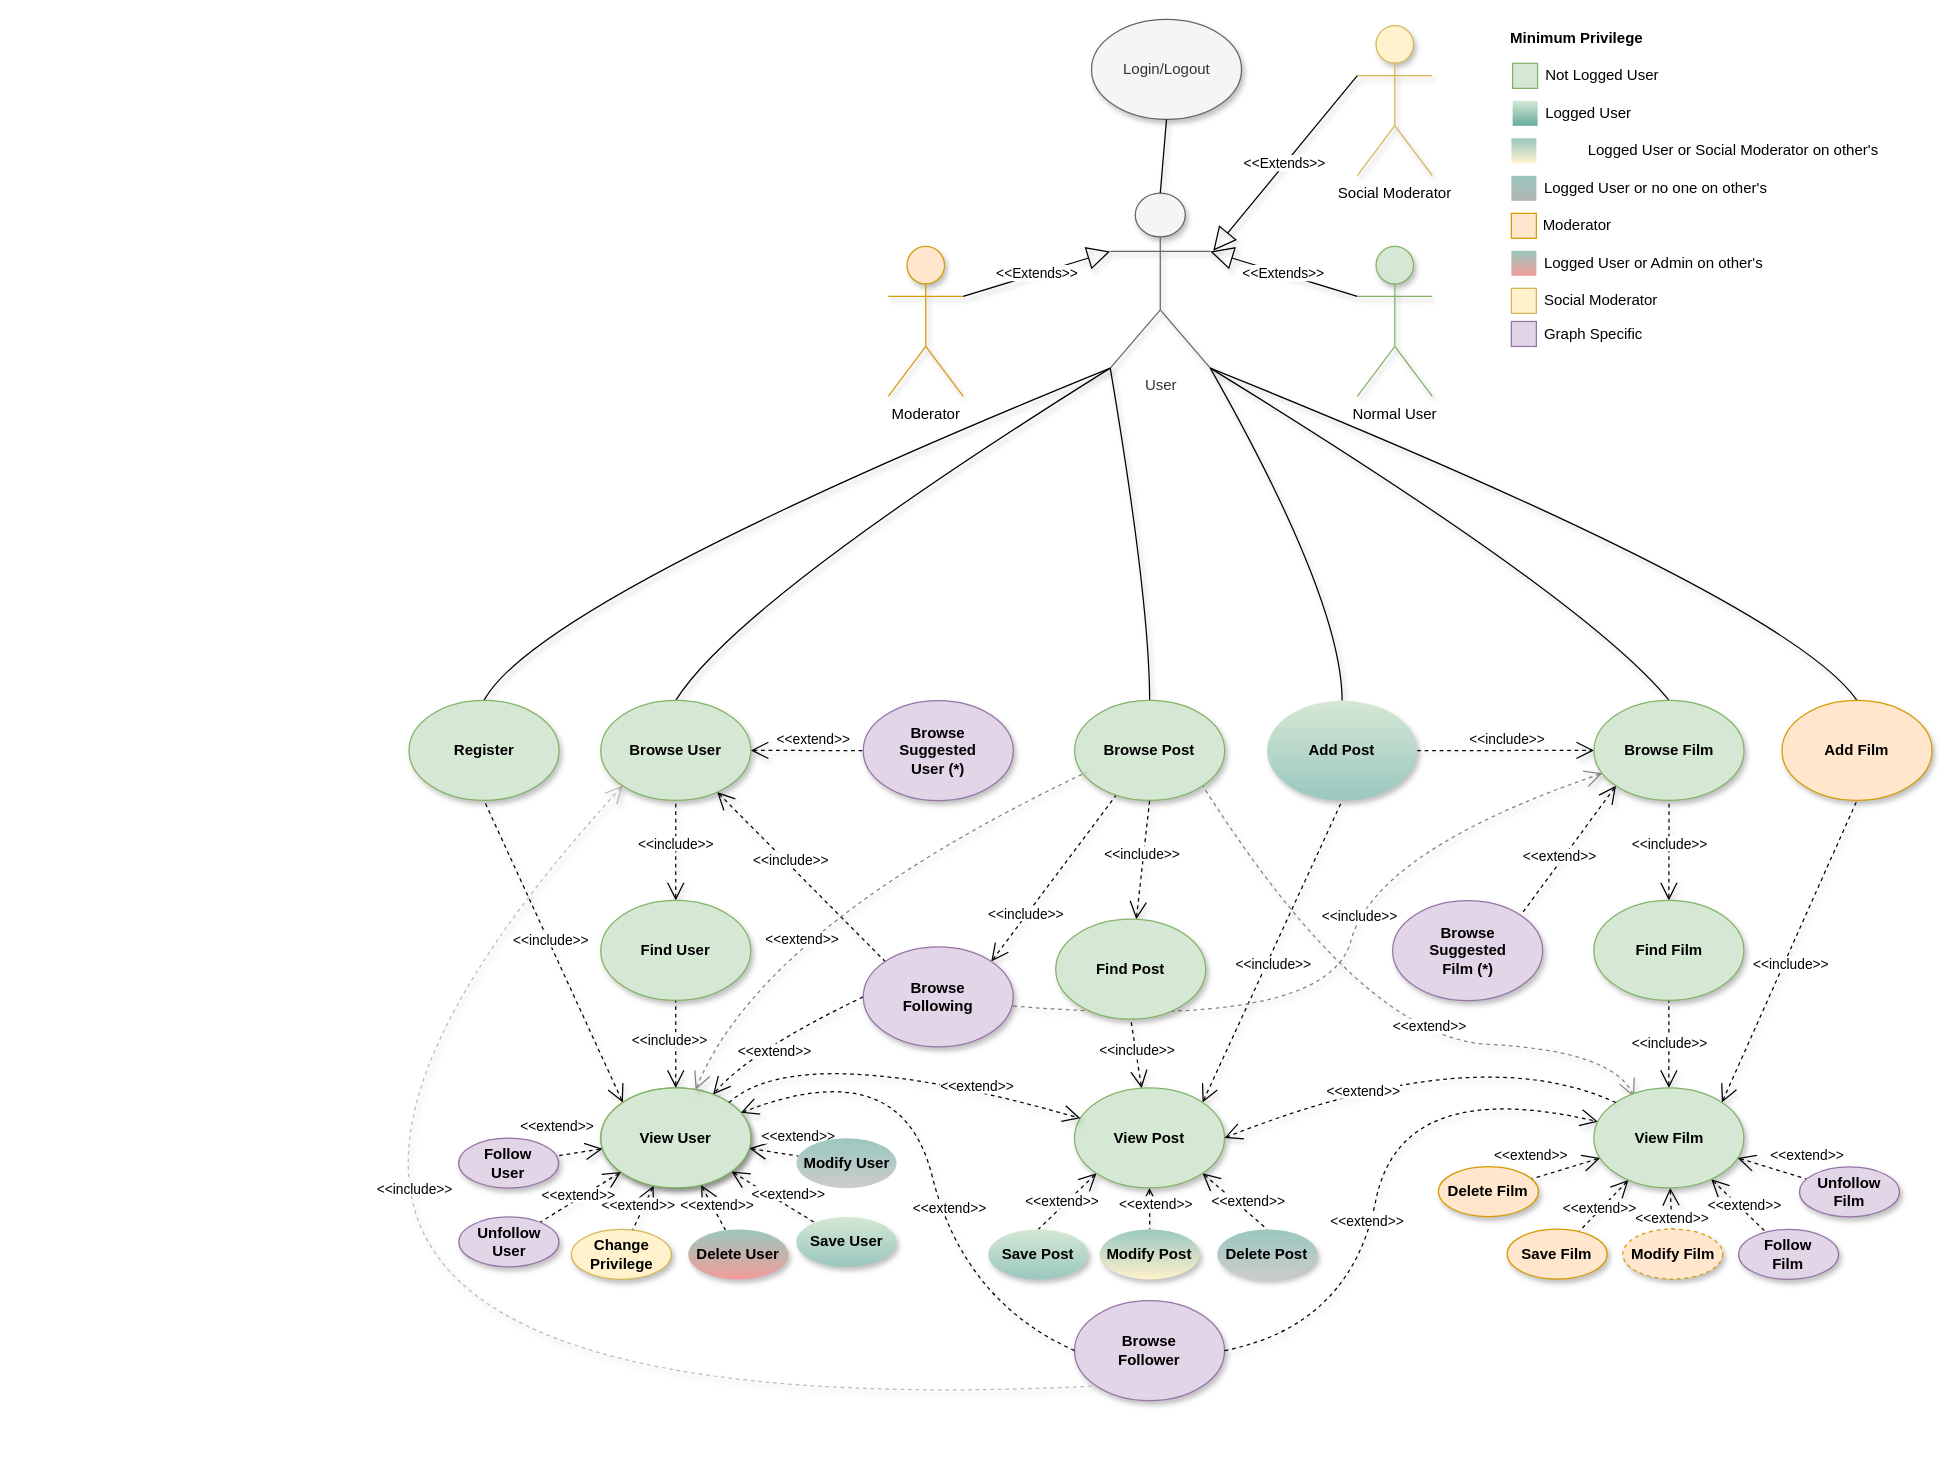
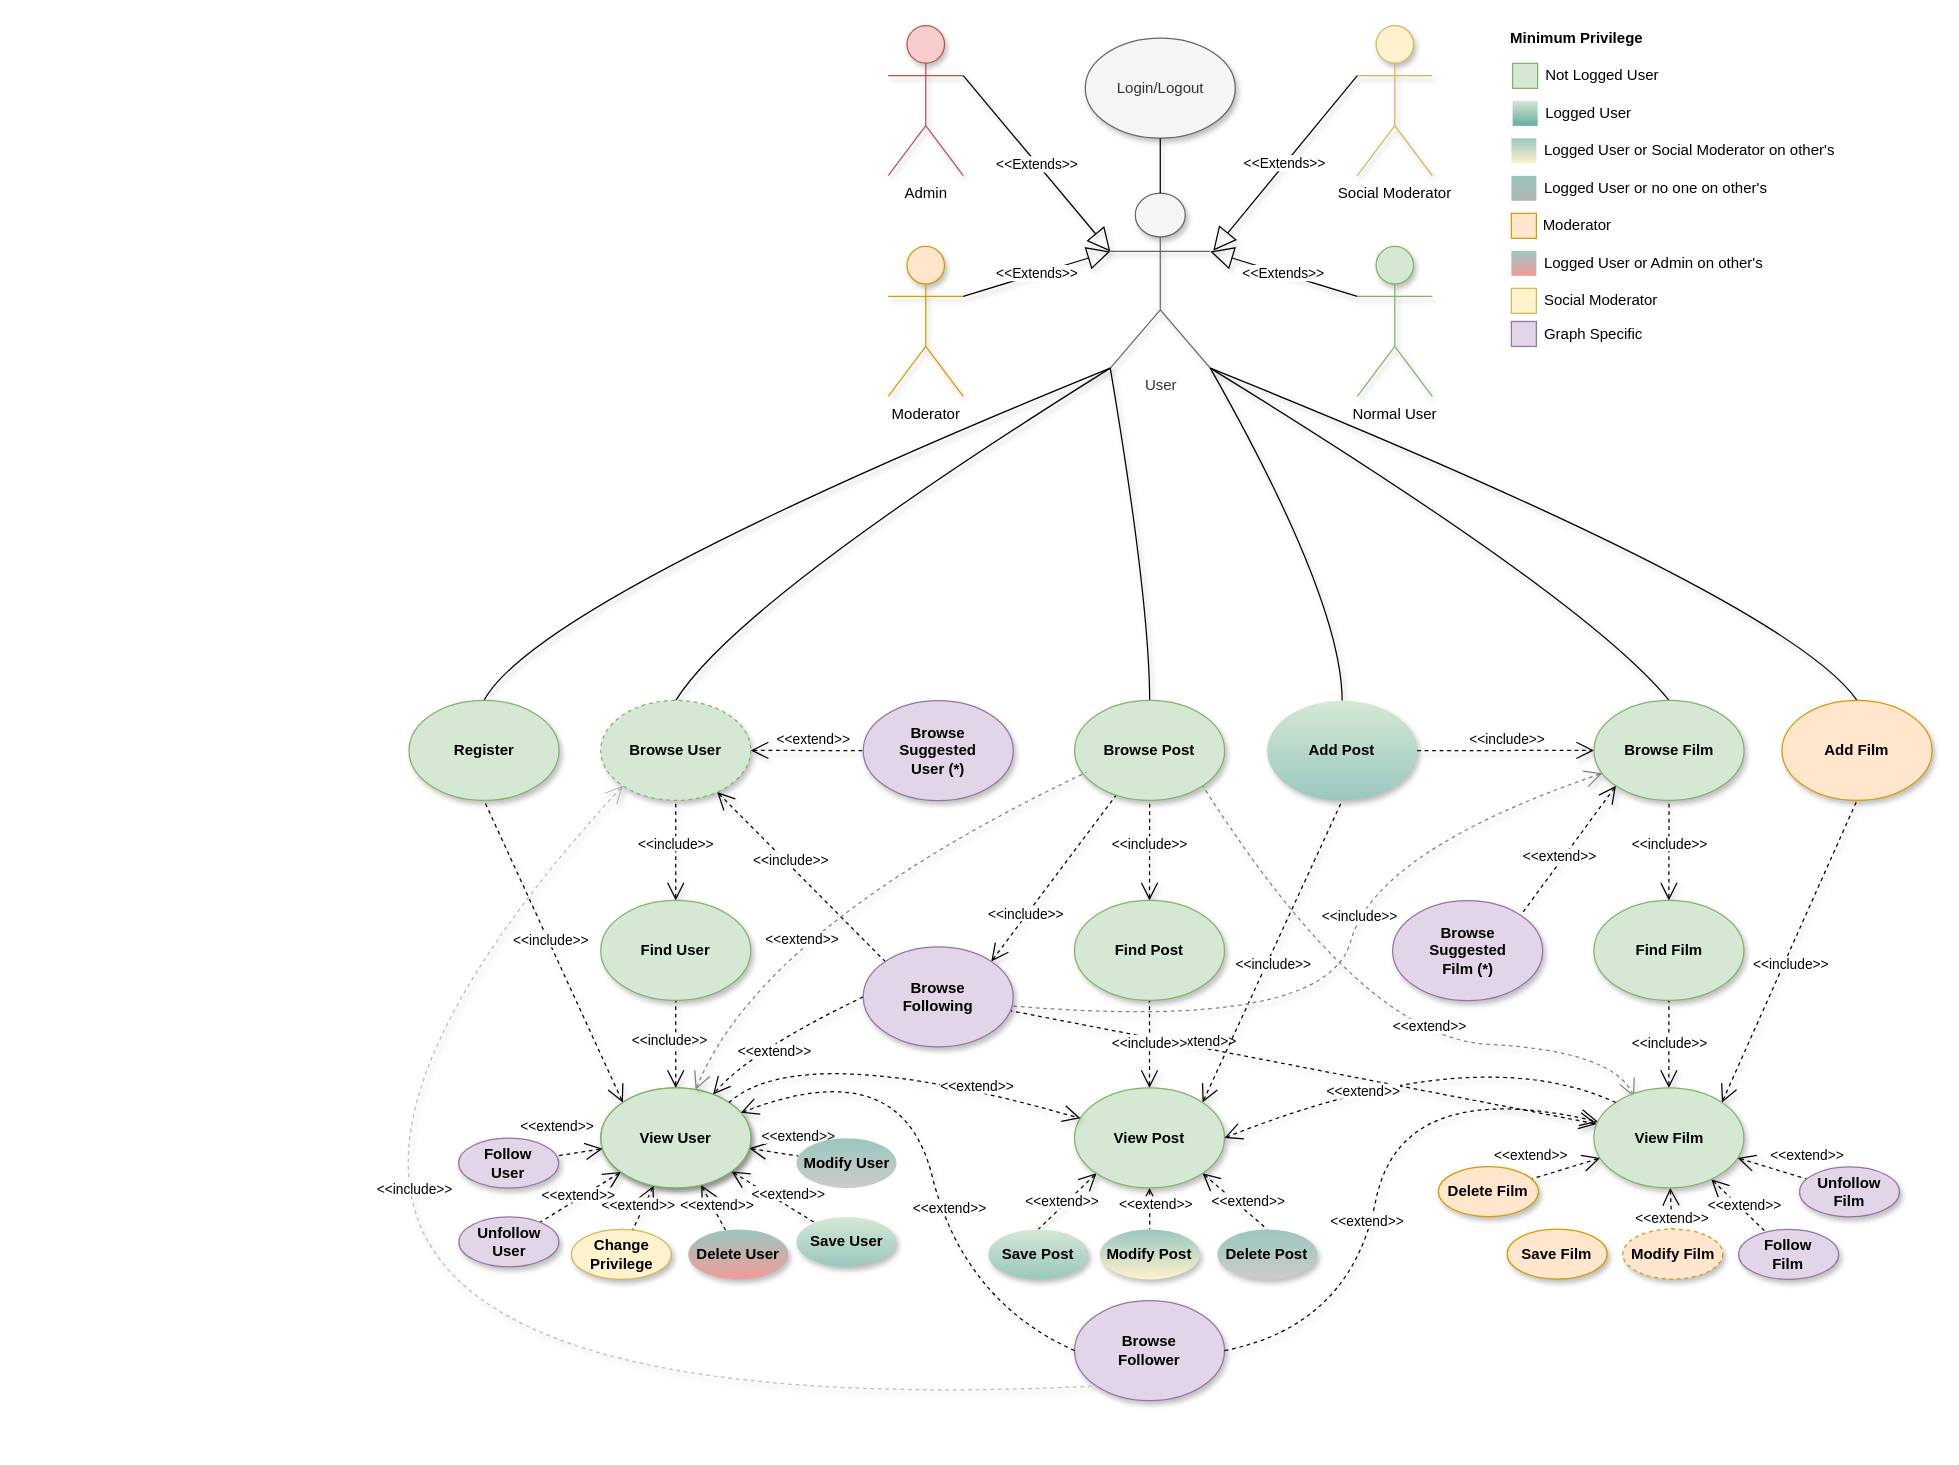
(1166, 69) -> (1160, 88)
none -> (926, 101)
(1739, 151) -> (1696, 151)
none -> (1030, 156)
(676, 750) -> (676, 750)
(1131, 969) -> (1149, 950)
(1604, 1205) -> (1200, 1047)
